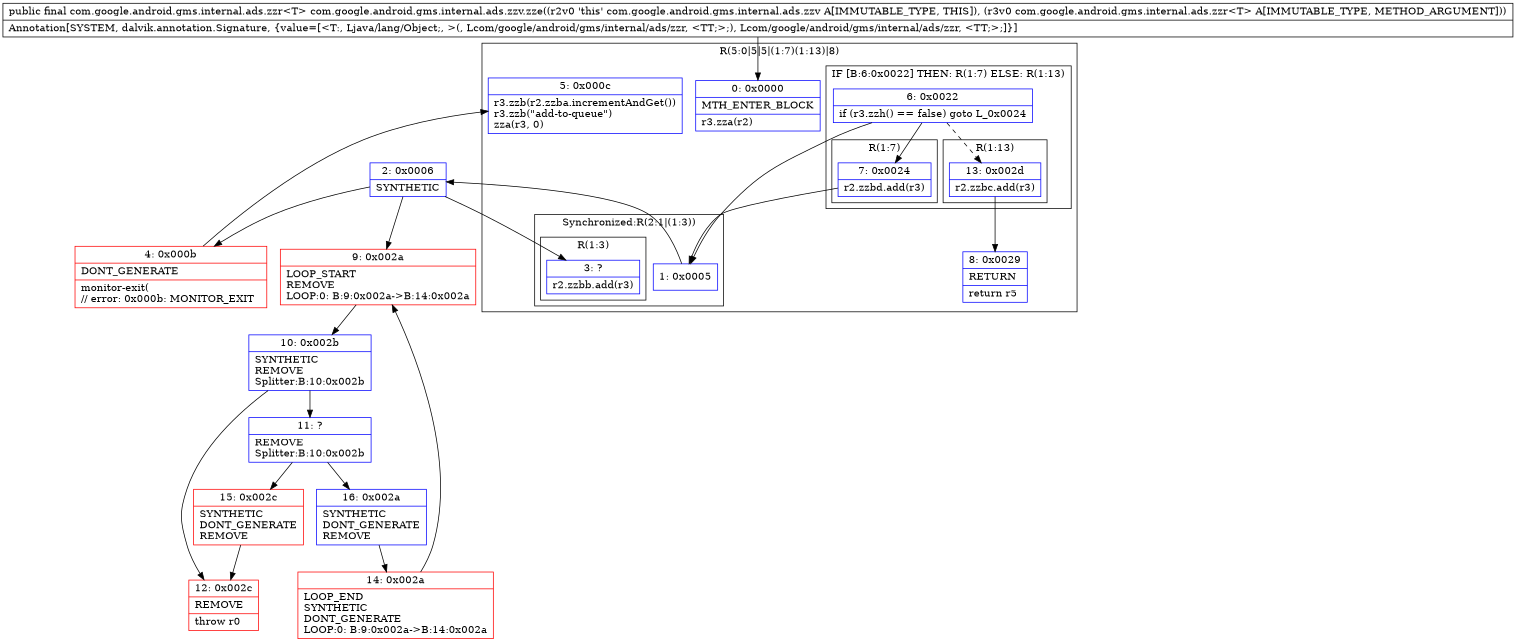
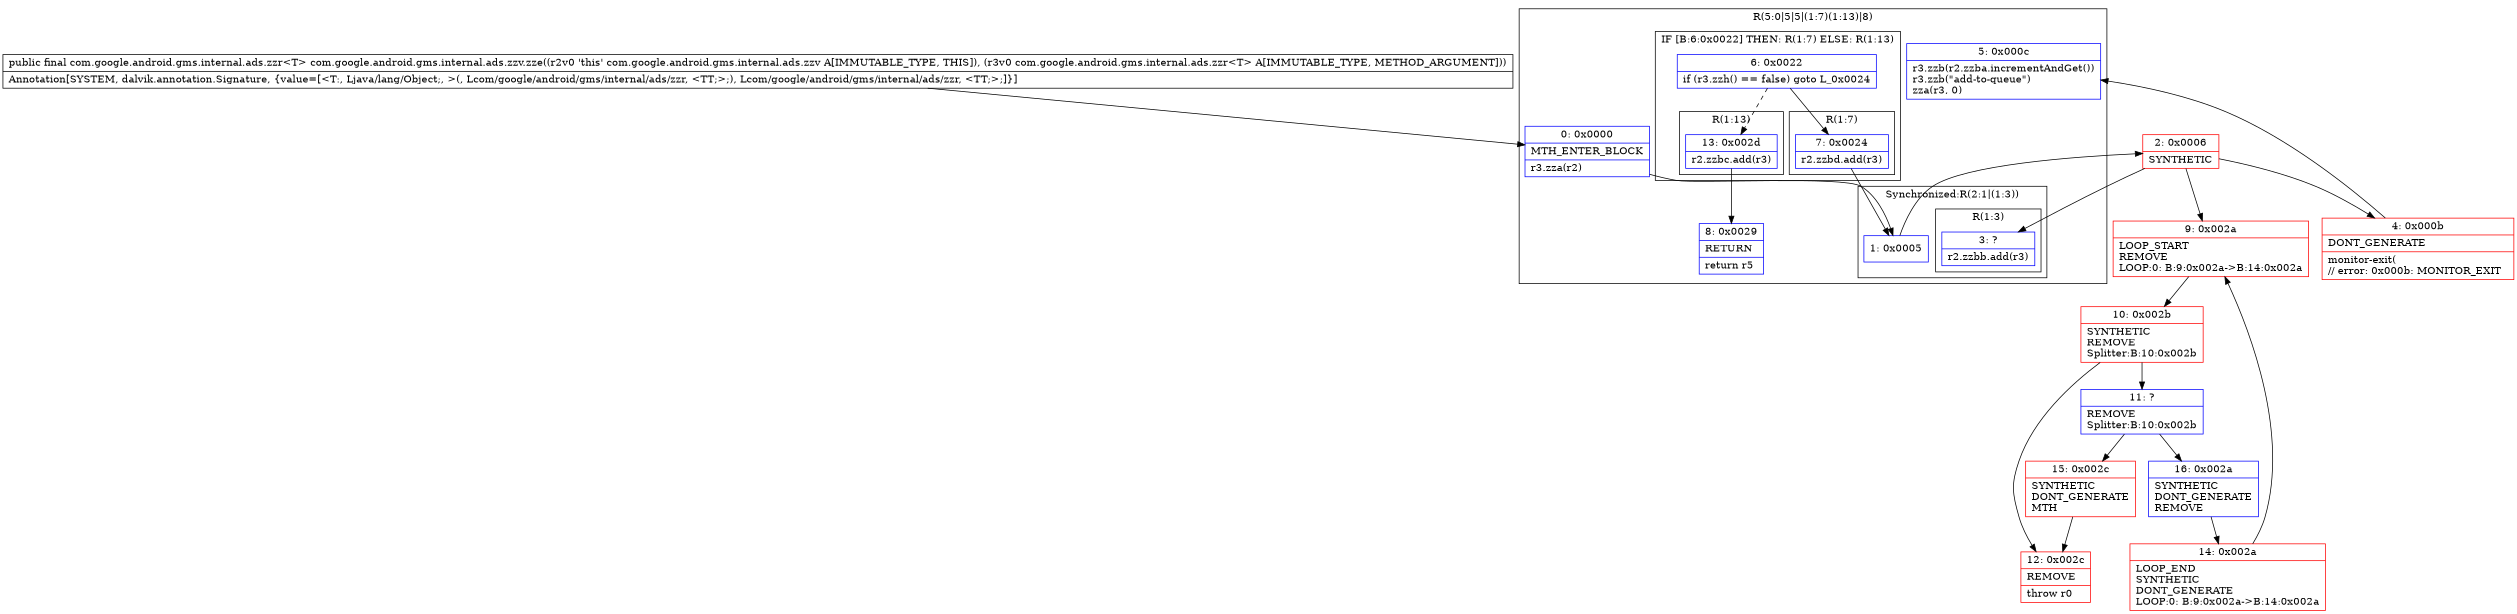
(768, 172) -> (1781, 181)
(408, 180) -> (2181, 152)
(310, 363) -> (2142, 334)
(224, 536) -> (2045, 508)
